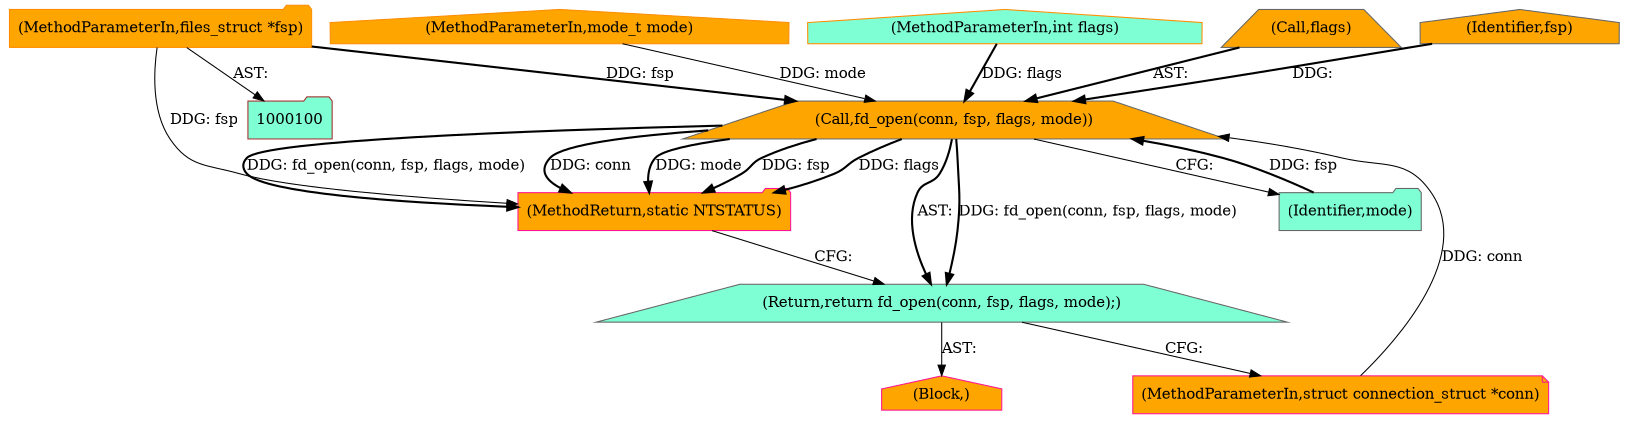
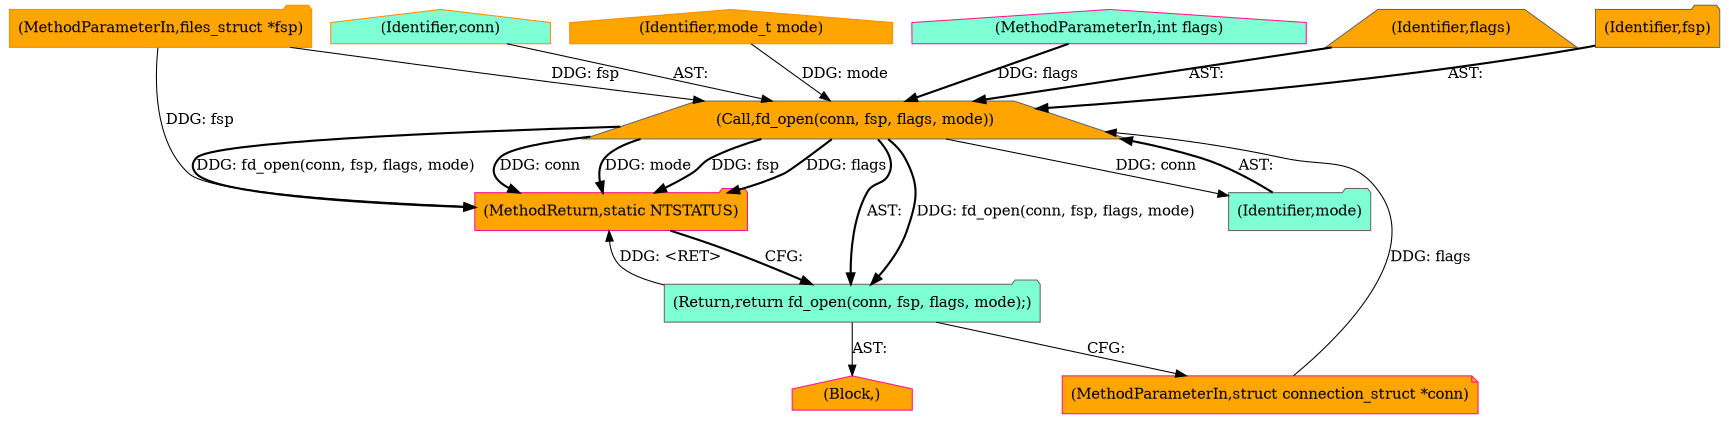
none -> (441, 28)
(560, 28) -> (731, 28)
(1005, 28) -> (1109, 28)
(1311, 28) -> (1451, 28)
(1520, 28) -> (1658, 28)
(548, 73) -> (492, 74)
(1315, 74) -> (1468, 74)
(290, 120) -> none
(1197, 166) -> (1156, 166)
(1303, 166) -> (1259, 166)
(793, 256) -> (737, 254)
(1482, 257) -> (1431, 257)
none -> (629, 272)
(942, 303) -> (852, 303)
